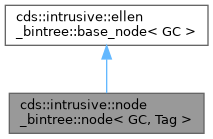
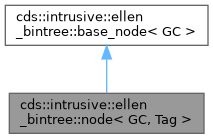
(107, 113) -> (107, 113)
